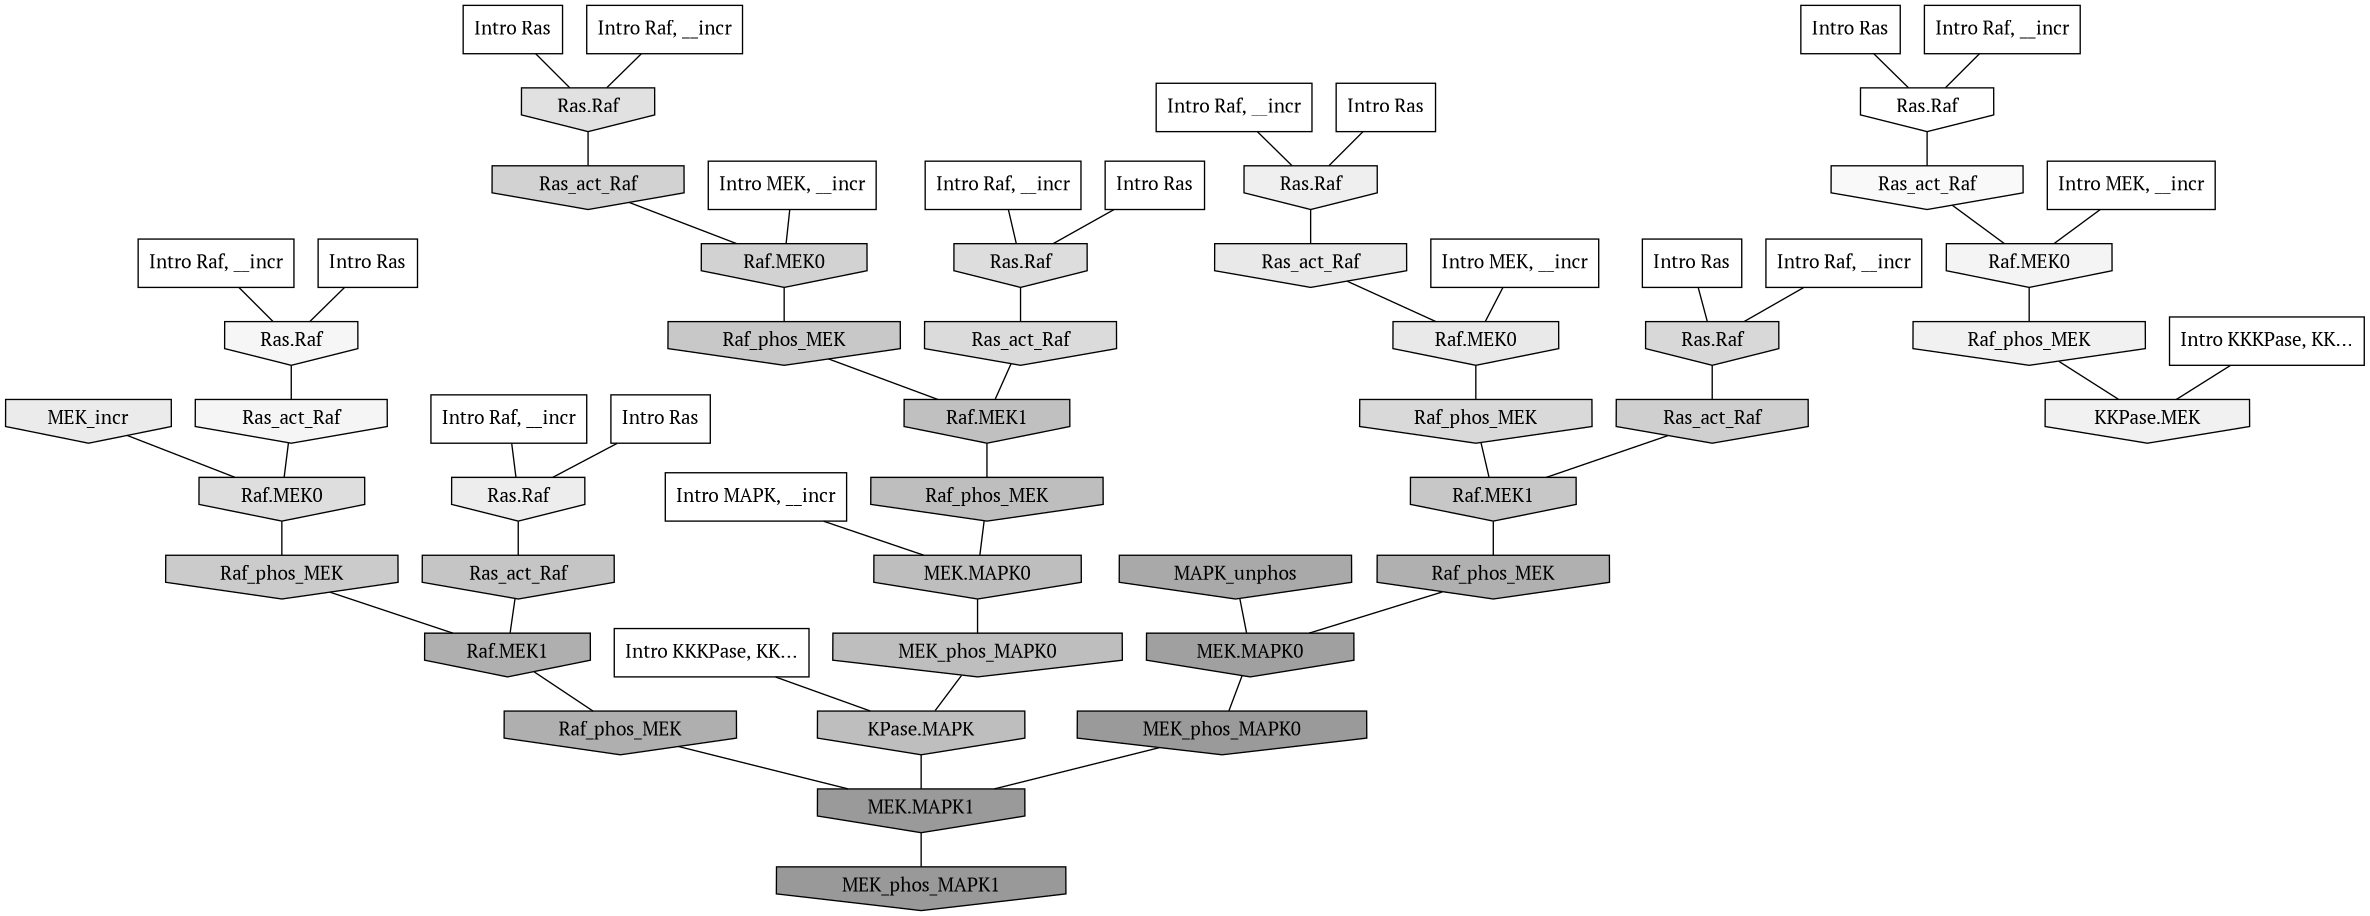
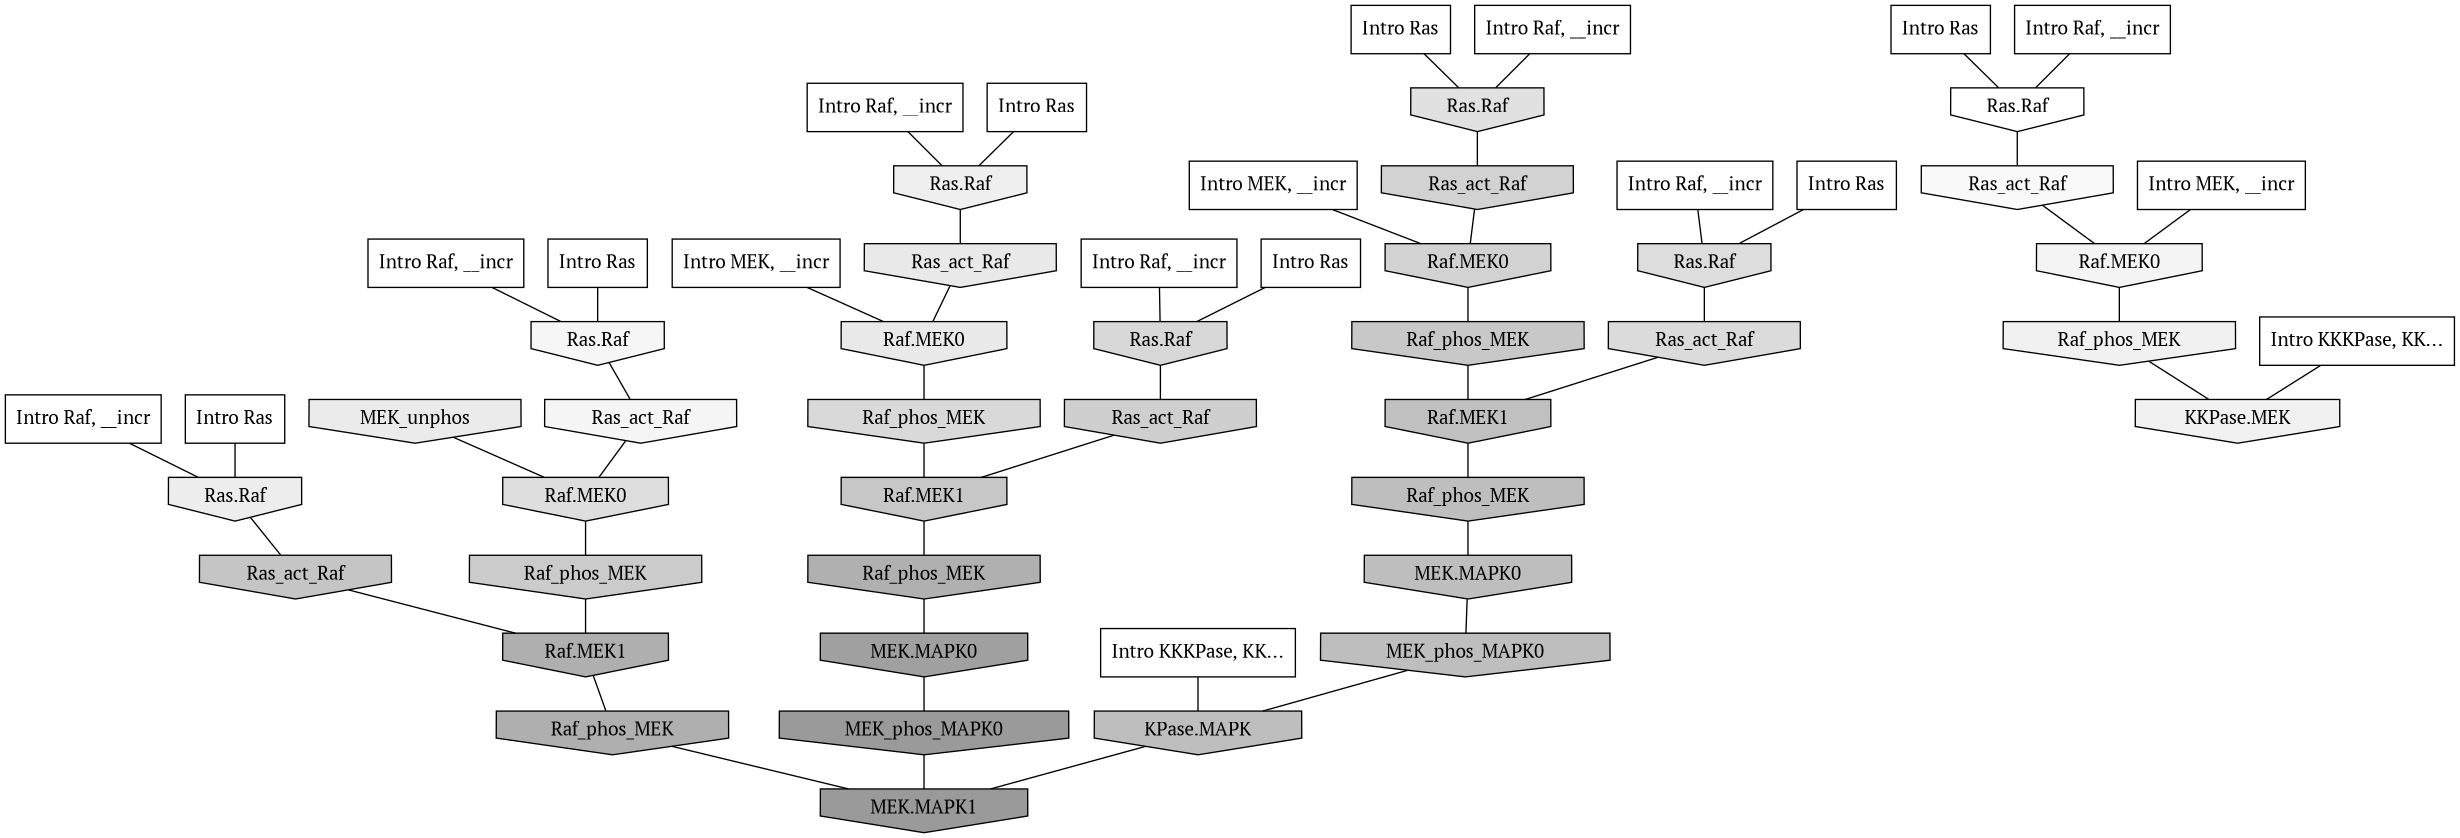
(88, 419) -> (415, 419)
(756, 497) -> none
(1235, 575) -> none
(921, 886) -> none
